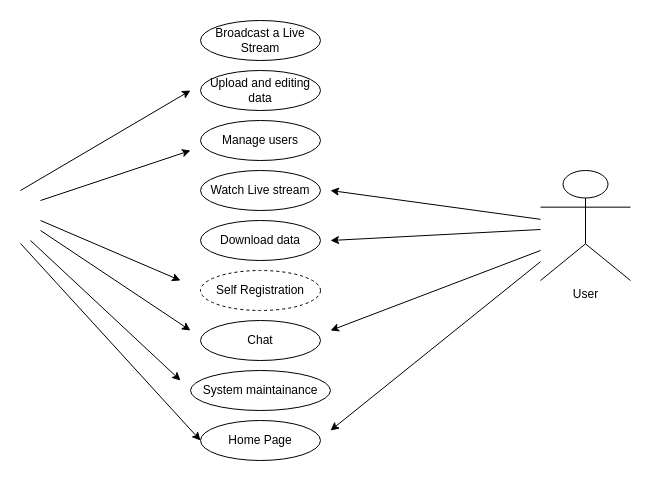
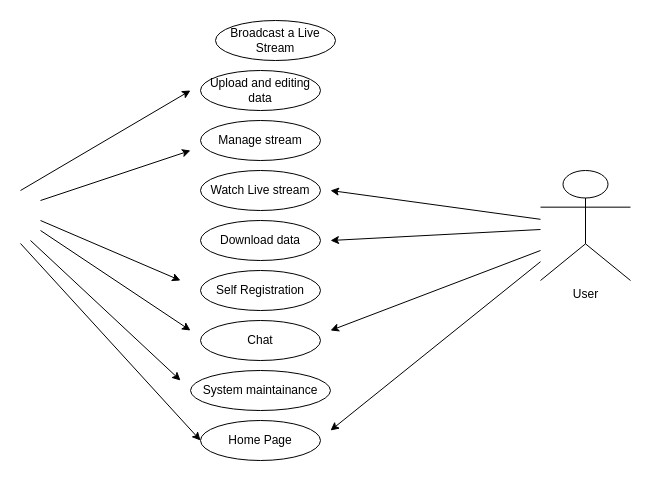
(261, 41) -> (276, 41)
(261, 141) -> (261, 141)
(261, 291) -> (261, 291)
